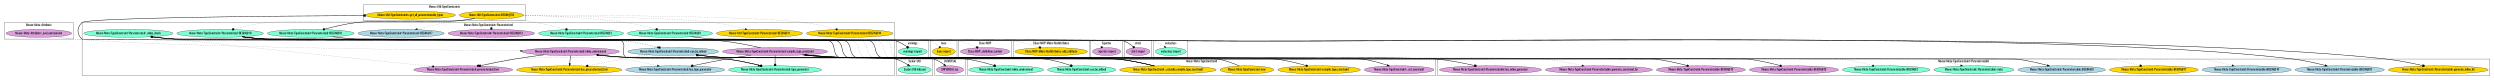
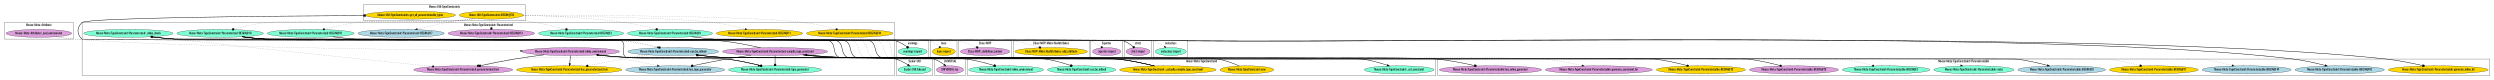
(399, 21) -> (399, 21)
(759, 33) -> (759, 33)
(1319, 70) -> none
(1399, 70) -> (1399, 70)
(1701, 70) -> (1701, 70)
